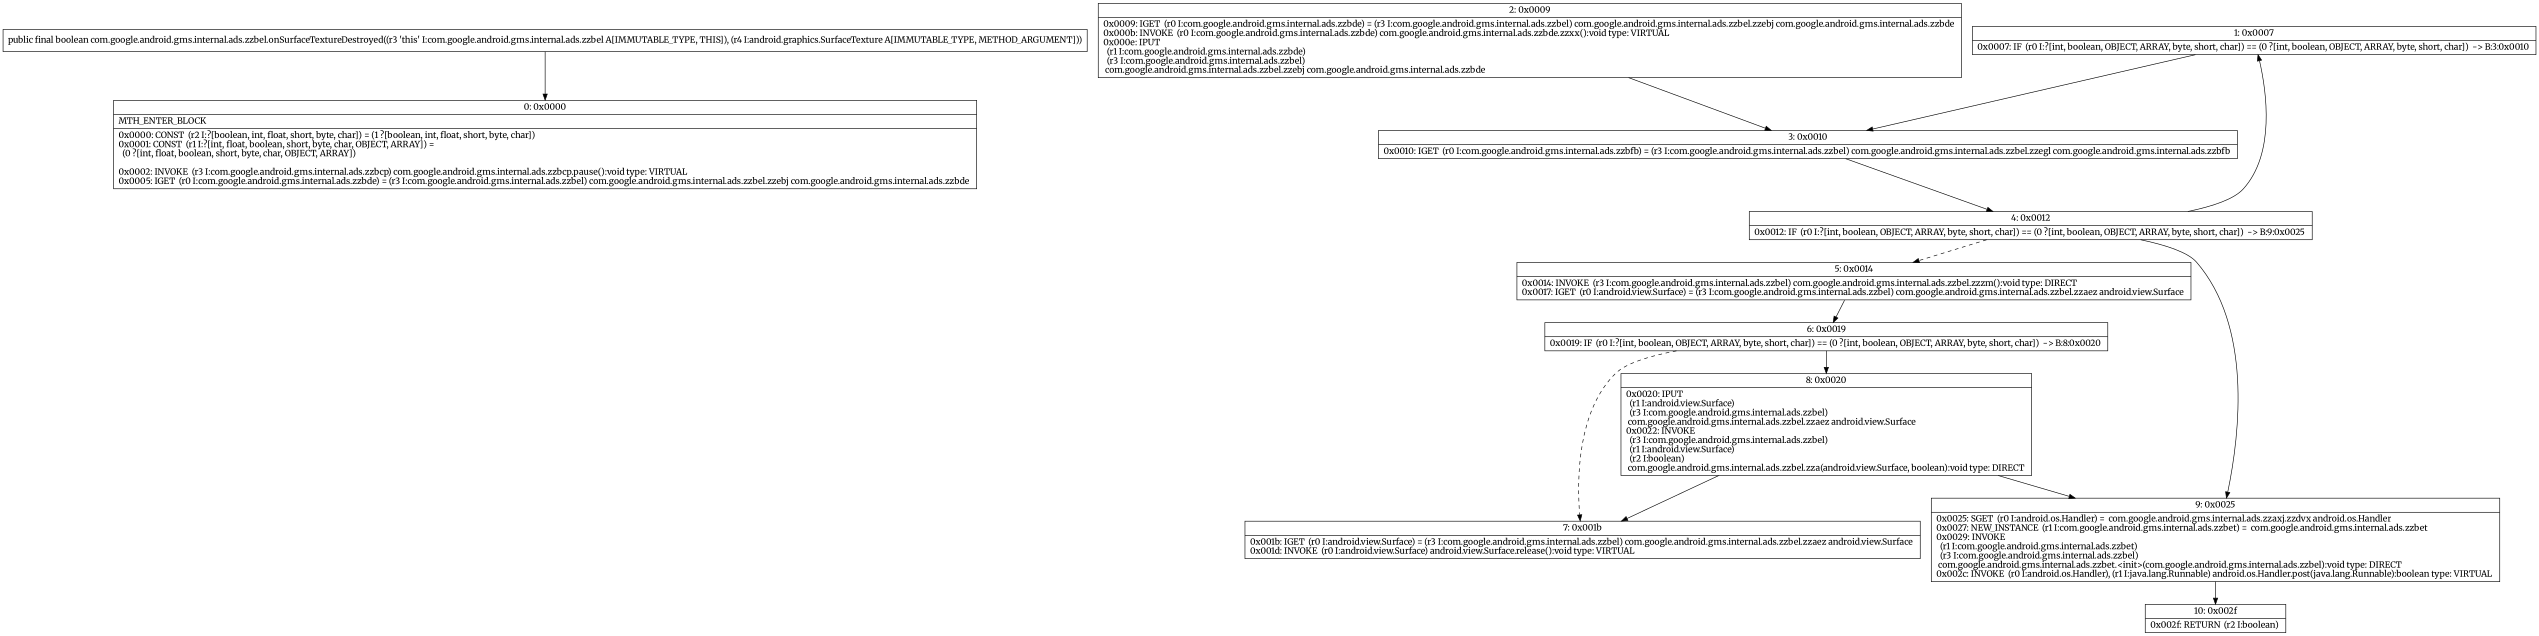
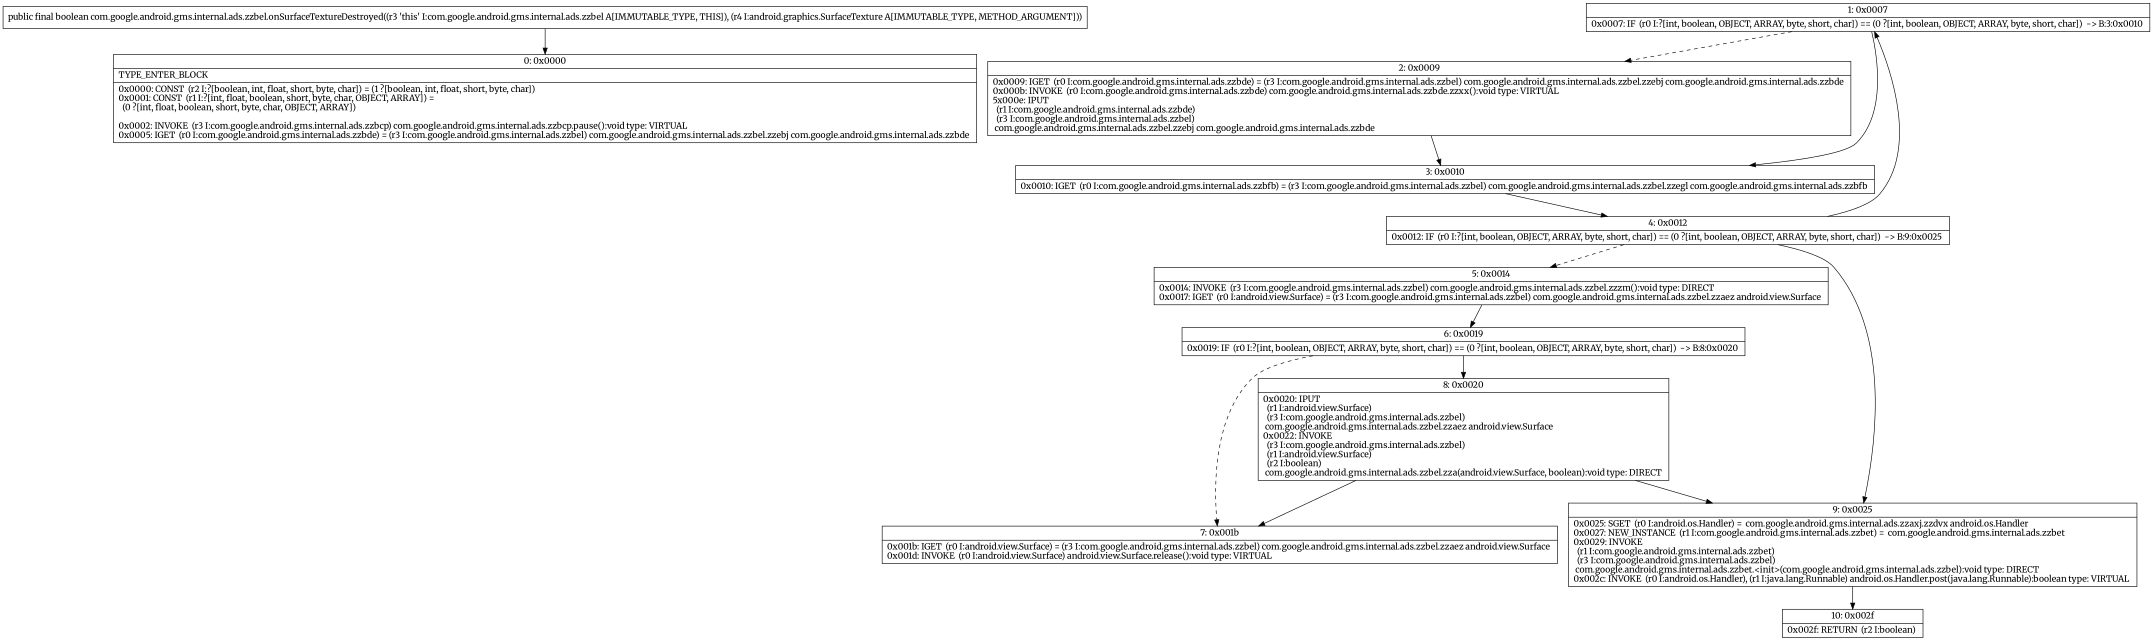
(1134, 43) -> (1023, 101)
none -> (1711, 46)
(162, 121) -> (163, 75)
